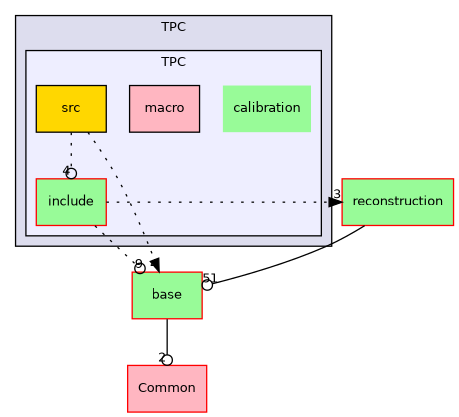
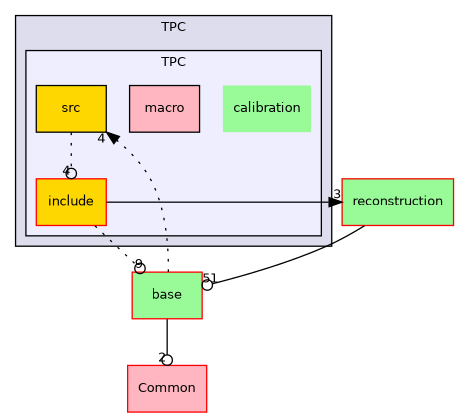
(126, 194) -> (156, 192)
(71, 202) -> (71, 202)
(218, 202) -> (218, 202)
